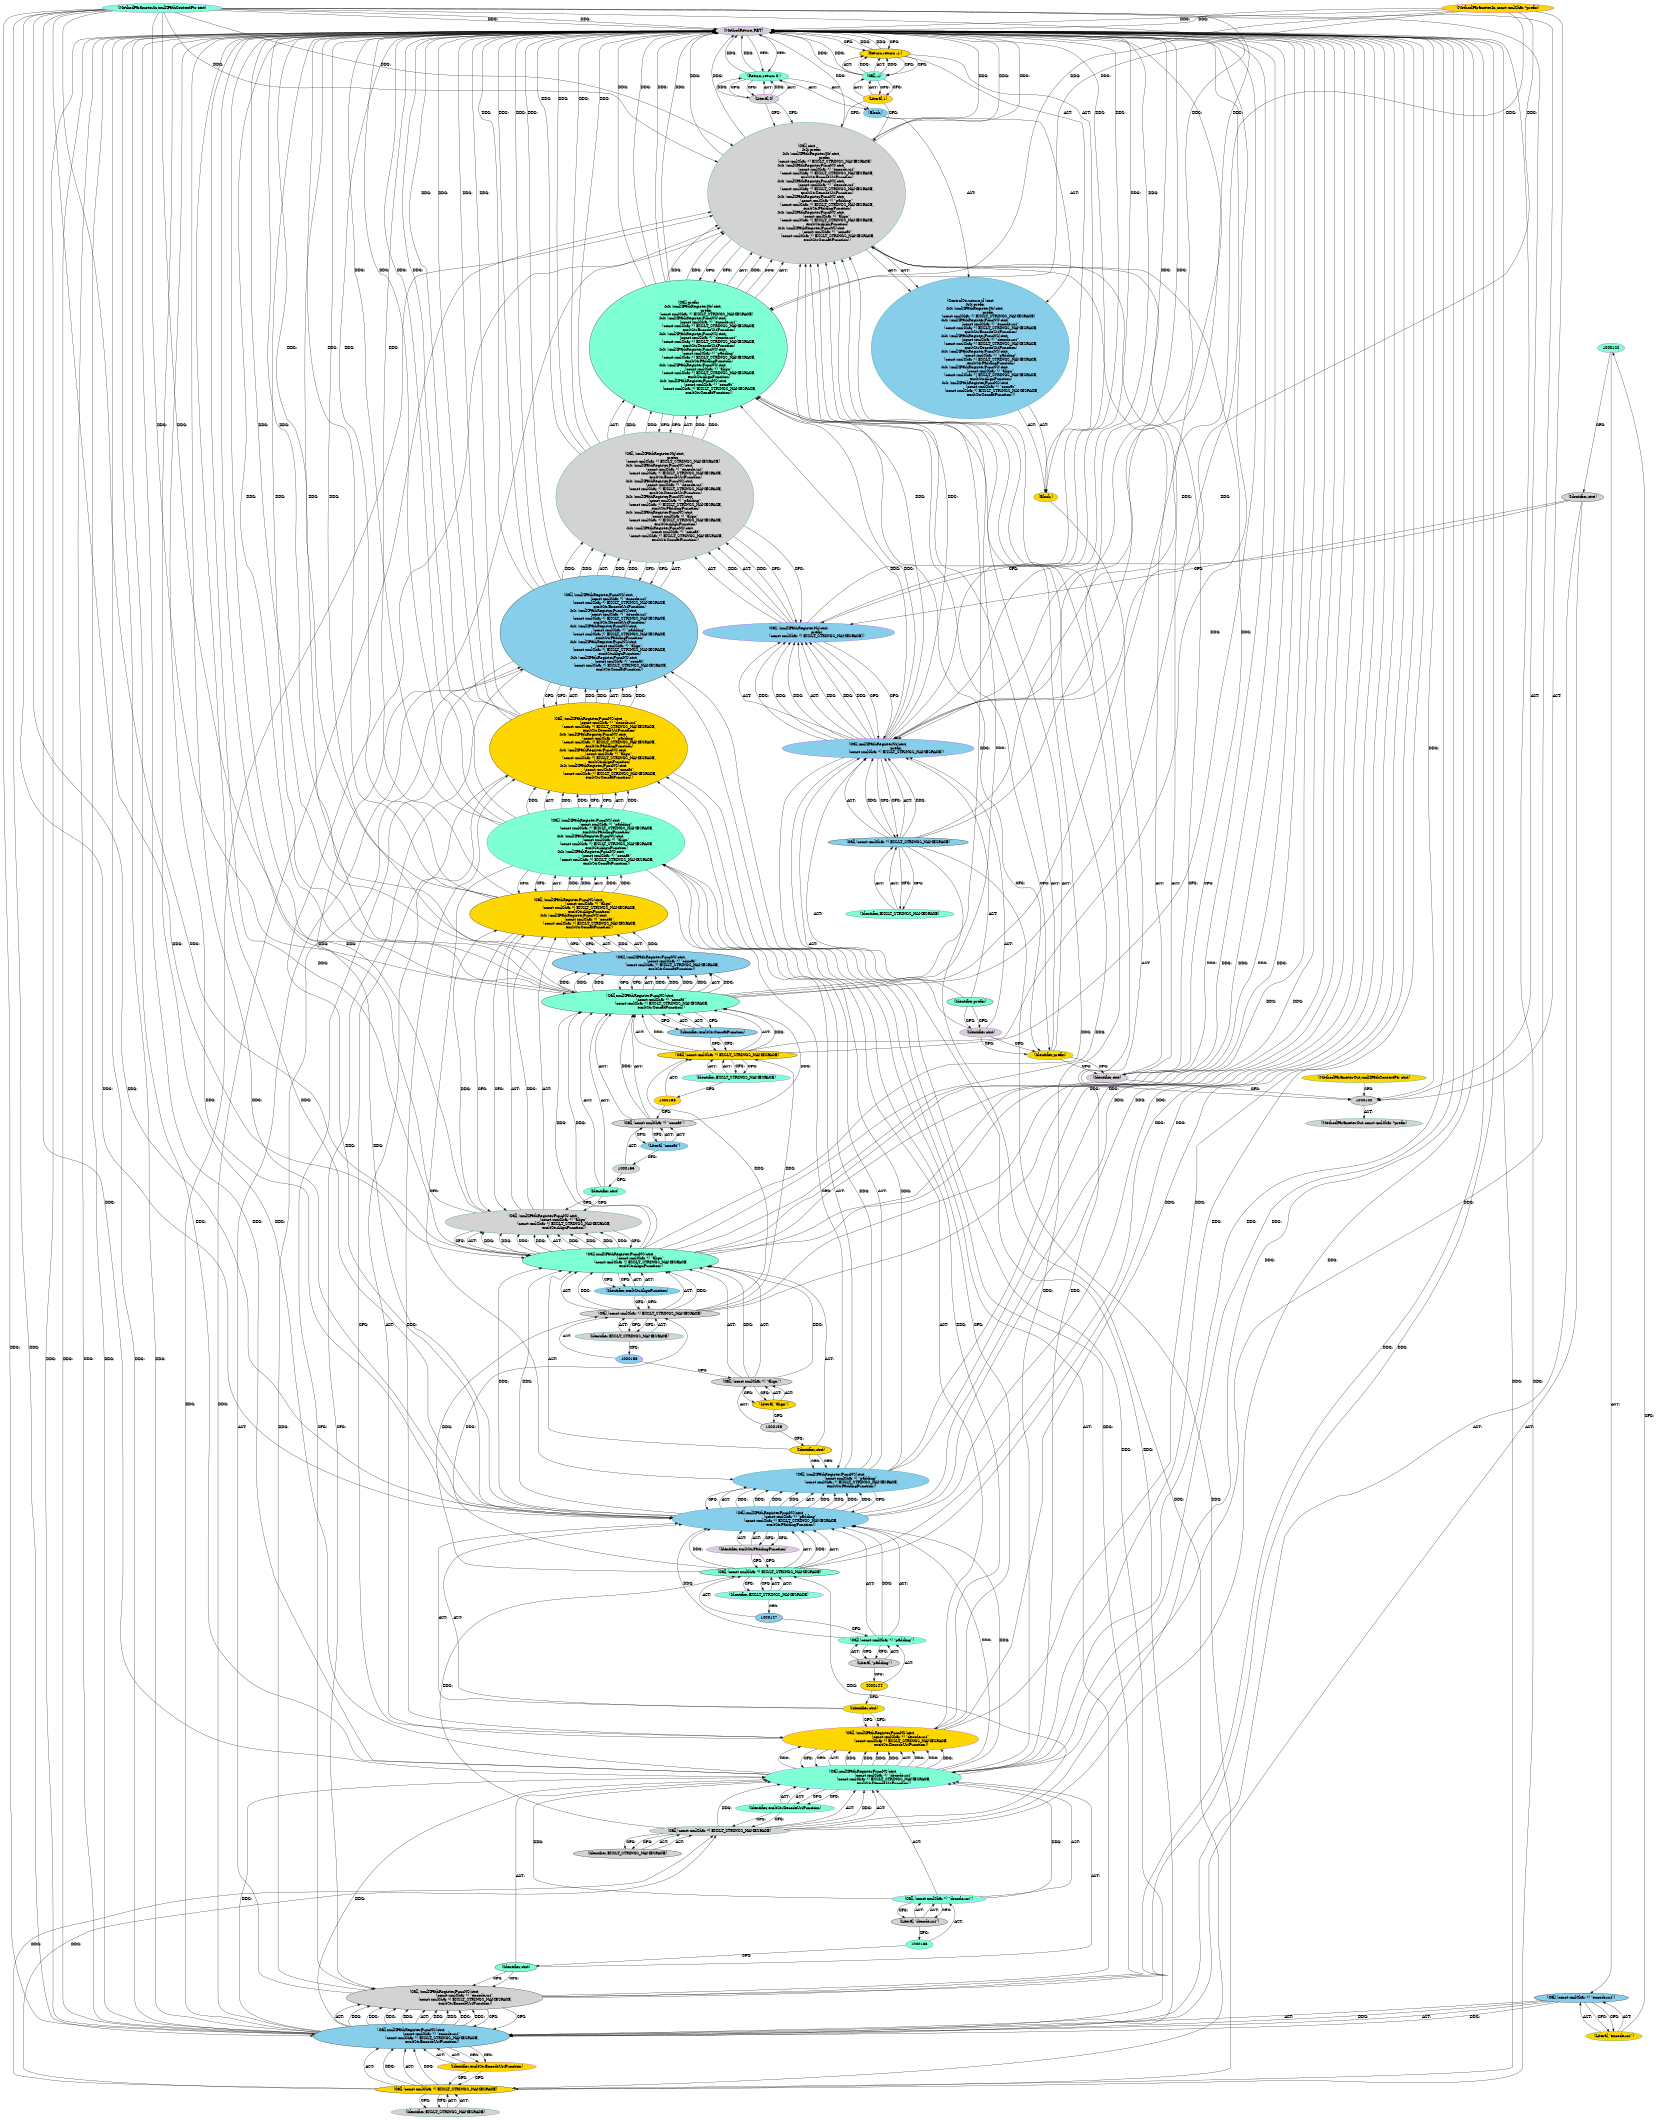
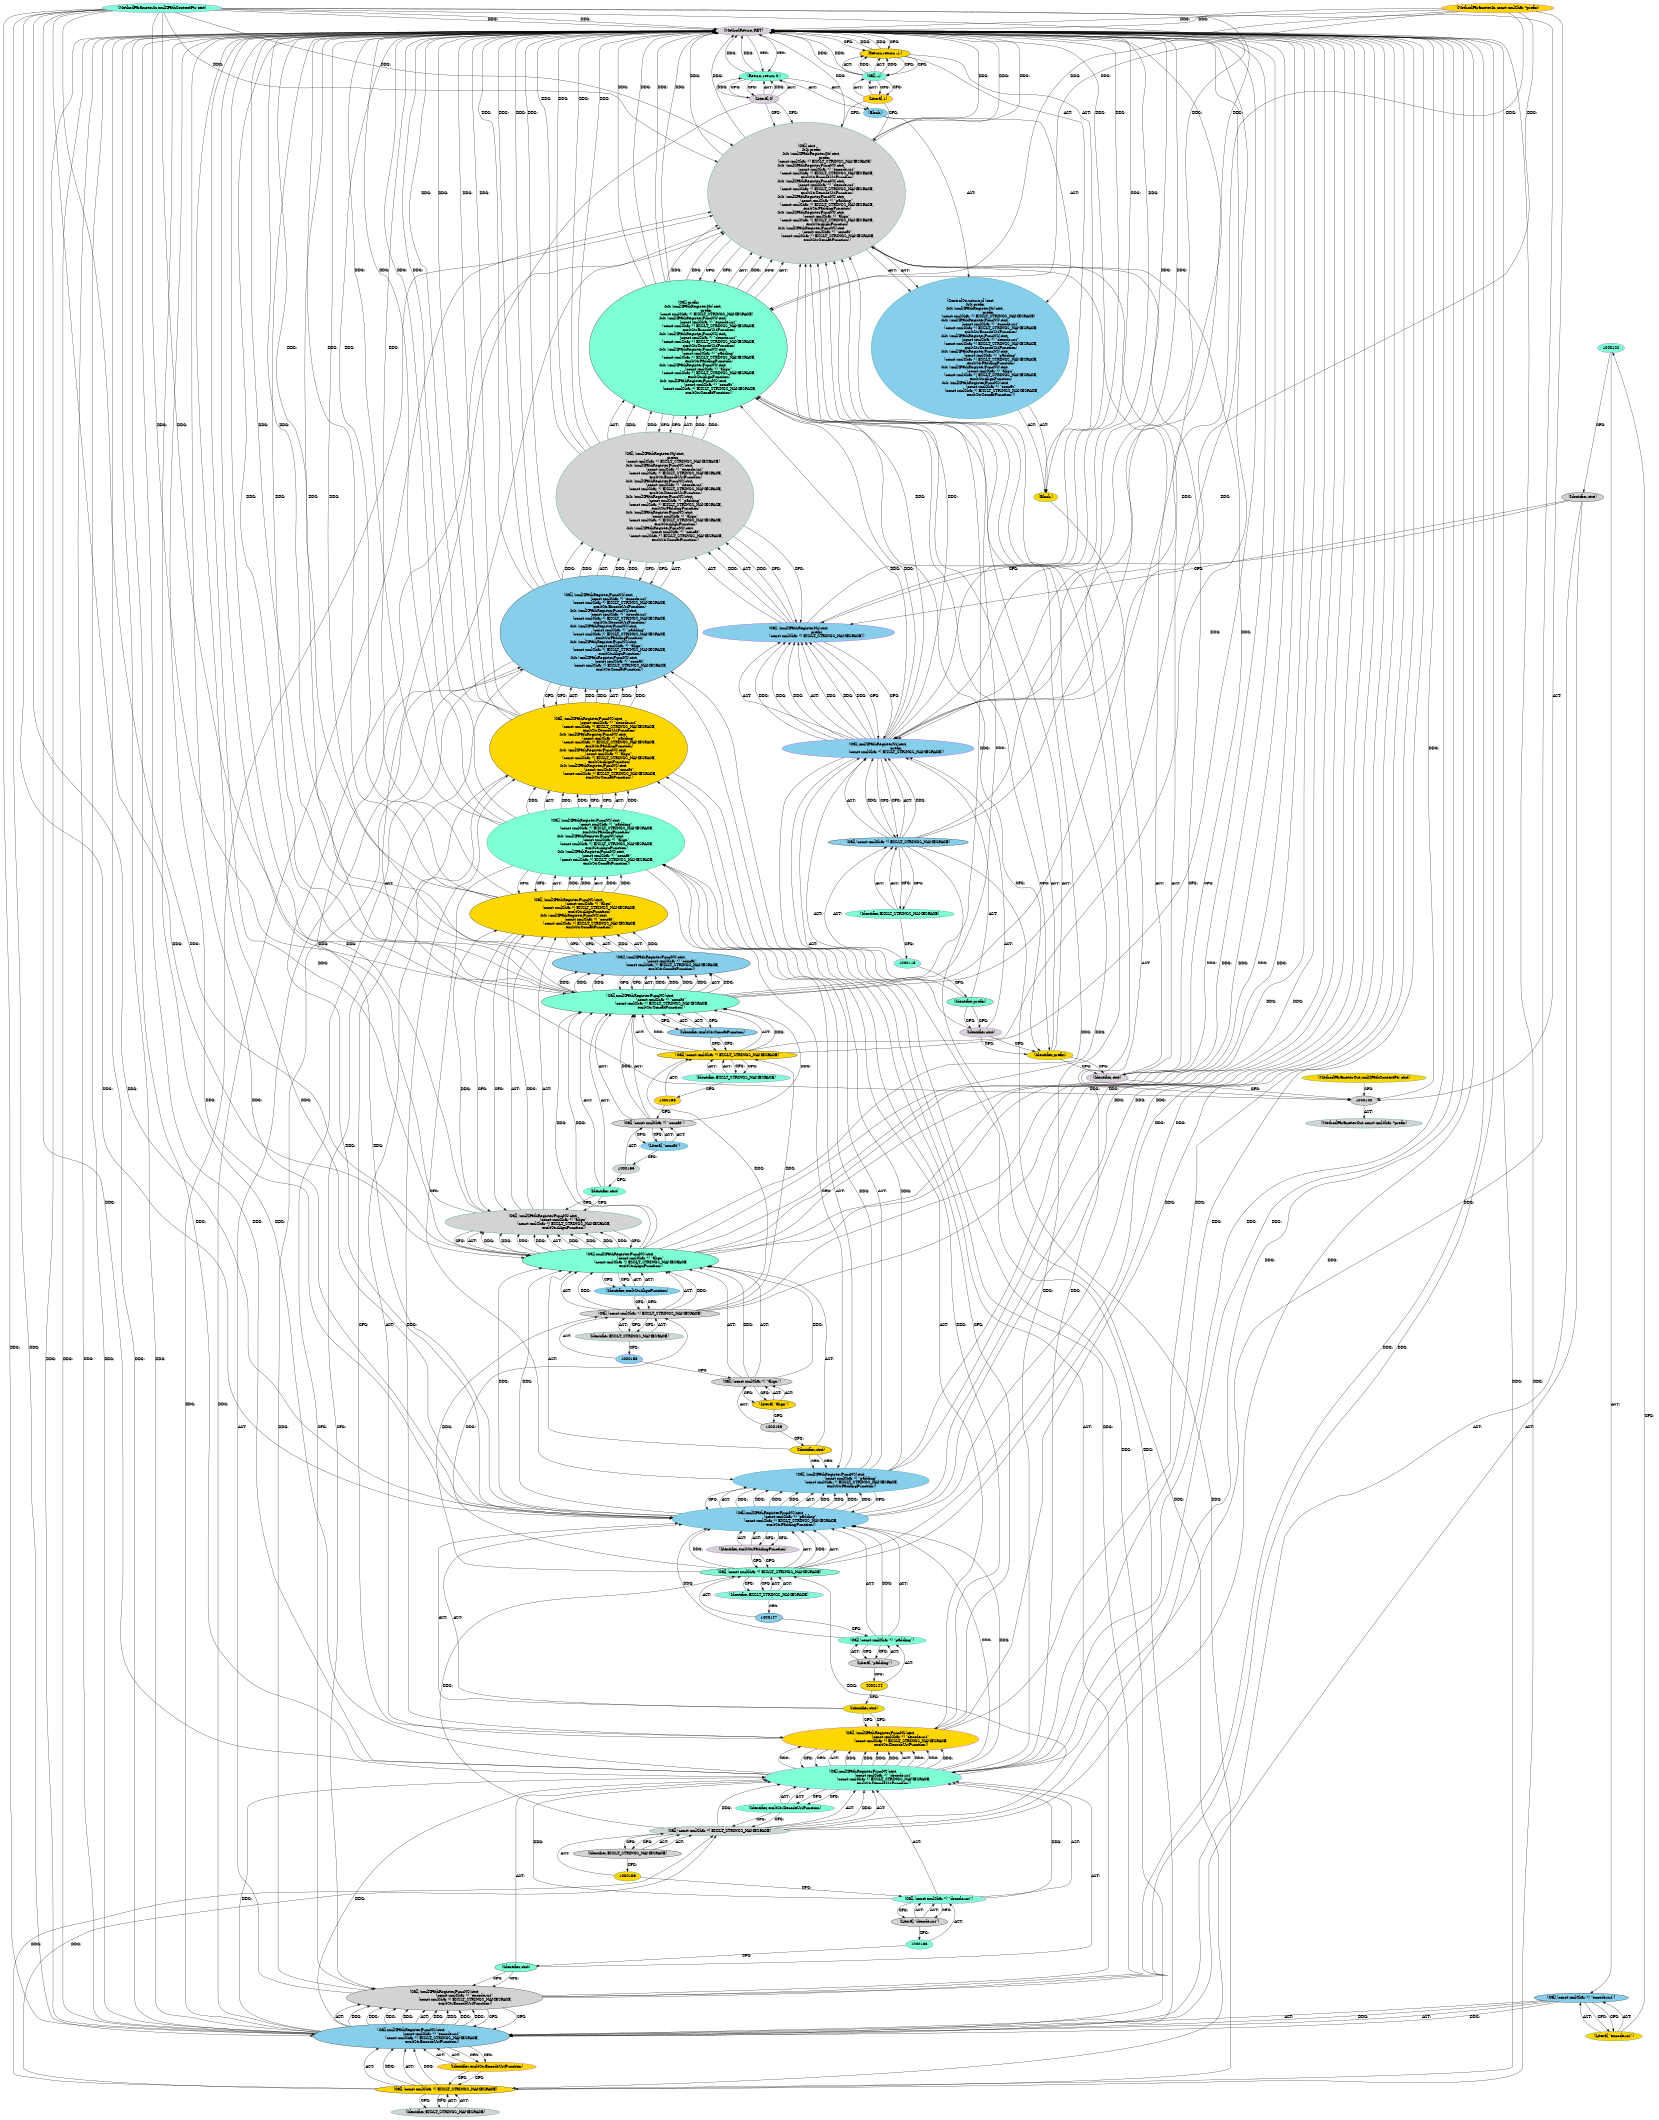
(1452, 24) -> (412, 935)
none -> (907, 963)
none -> (627, 1876)
